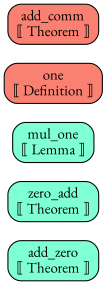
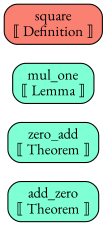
(53, 24) -> none
(53, 83) -> (53, 24)
